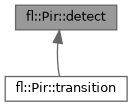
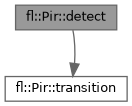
(58, 60) -> (75, 47)
